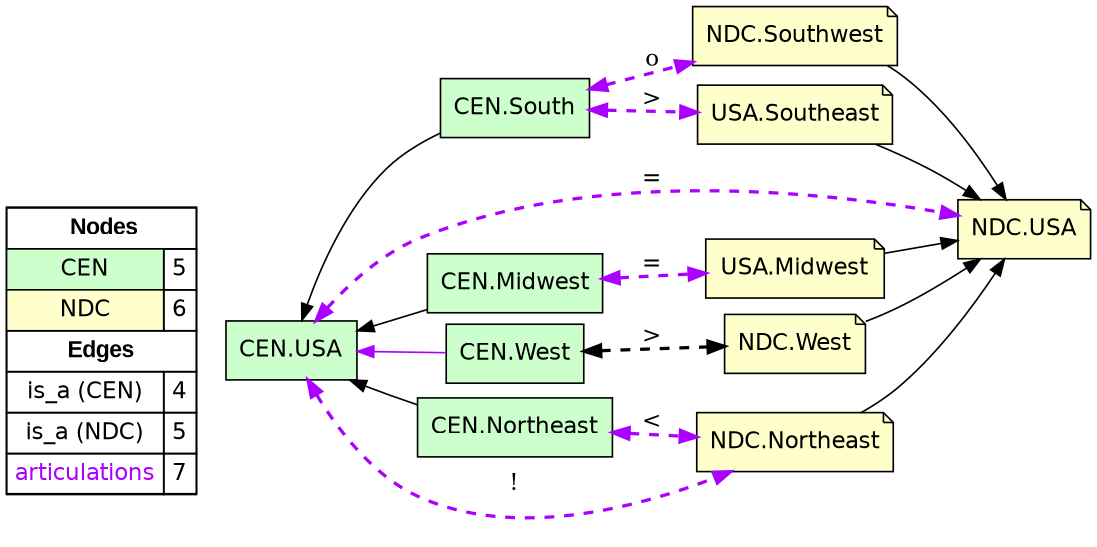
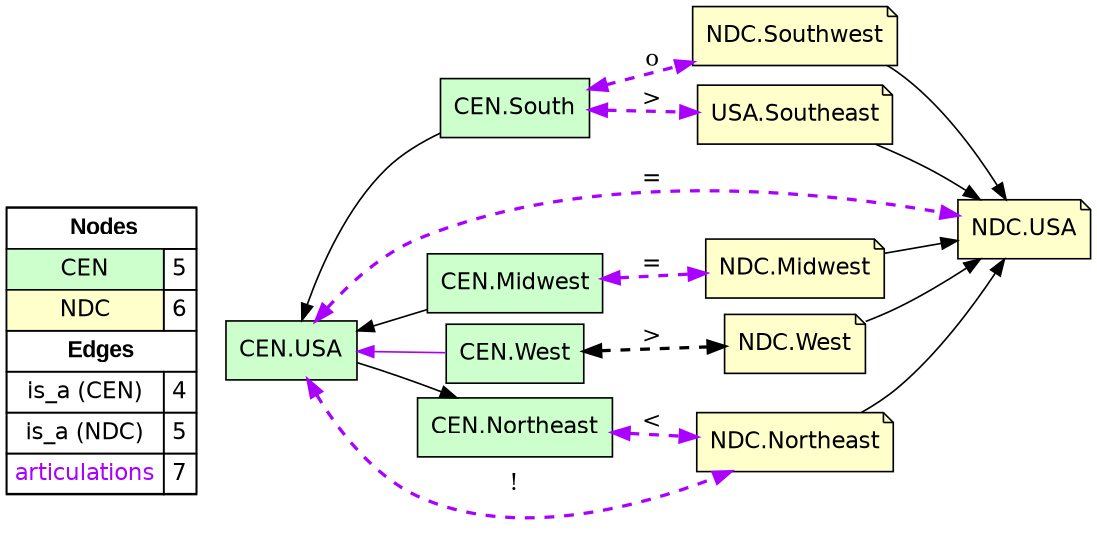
(795, 269) -> (795, 269)
(391, 396) -> (400, 377)
